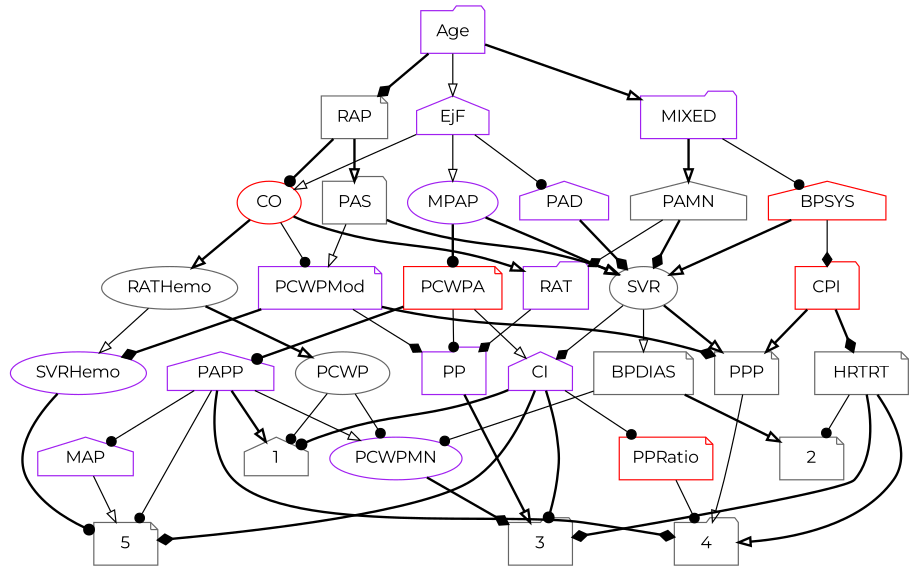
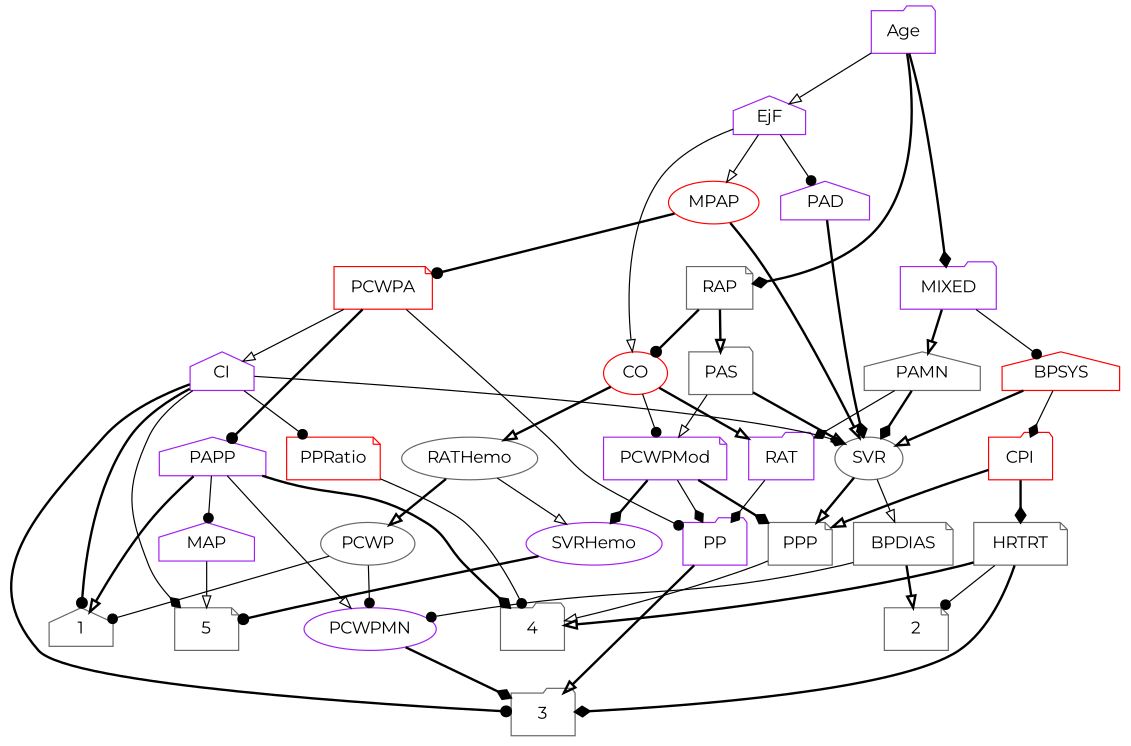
(557, 70) -> (930, 152)
(453, 203) -> (714, 203)
(601, 323) -> (543, 398)
(177, 452) -> none
(390, 508) -> (133, 488)
